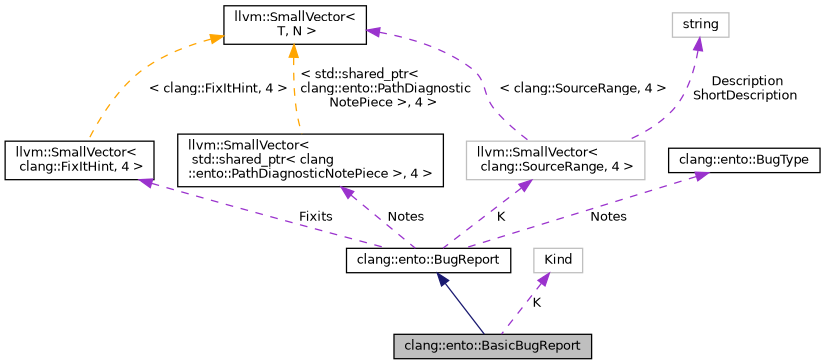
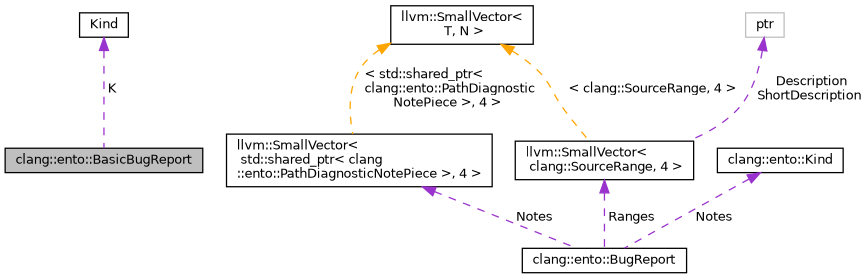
(701, 25) -> (765, 25)
(469, 67) -> (554, 93)
(80, 160) -> none
(556, 160) -> (604, 160)
(744, 160) -> (780, 160)
(499, 218) -> (630, 218)
(558, 261) -> (104, 25)
(465, 309) -> none
